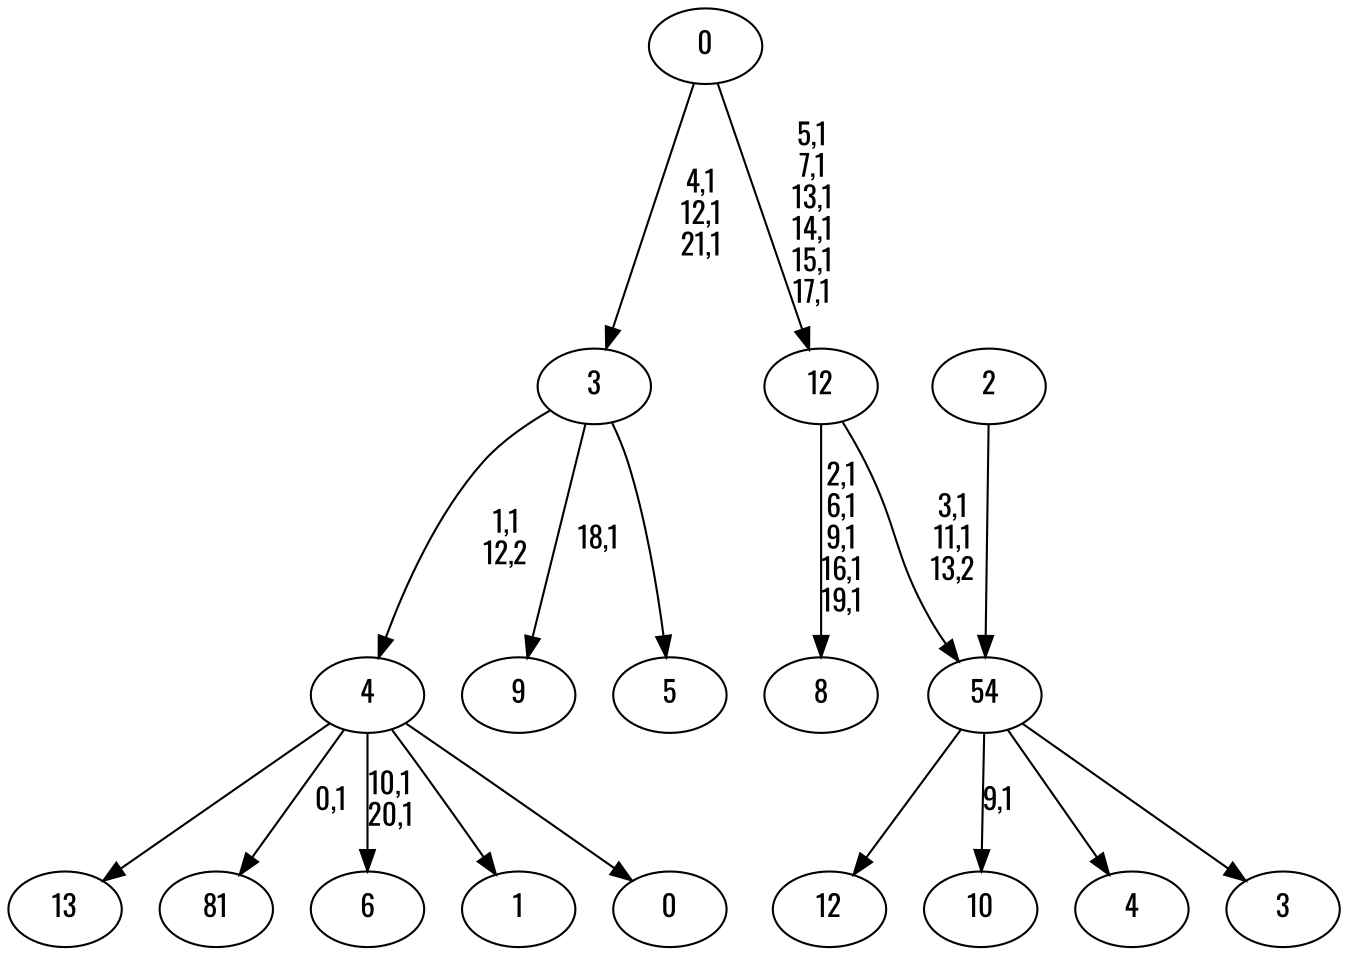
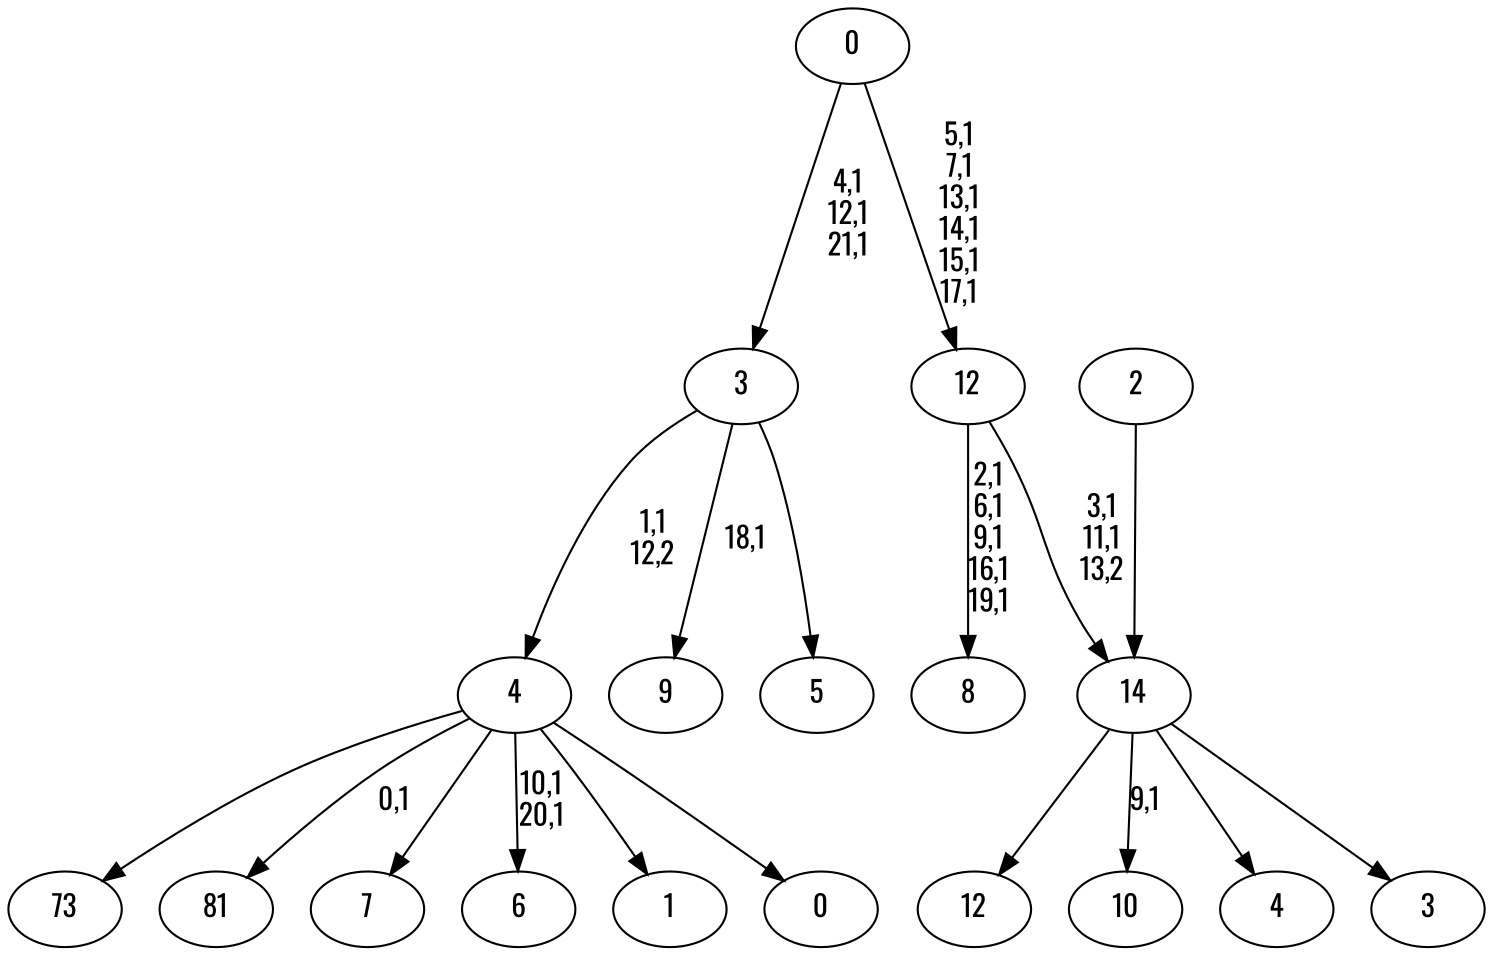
(985, 695) -> (1134, 695)
(65, 909) -> (65, 909)
none -> (367, 909)
